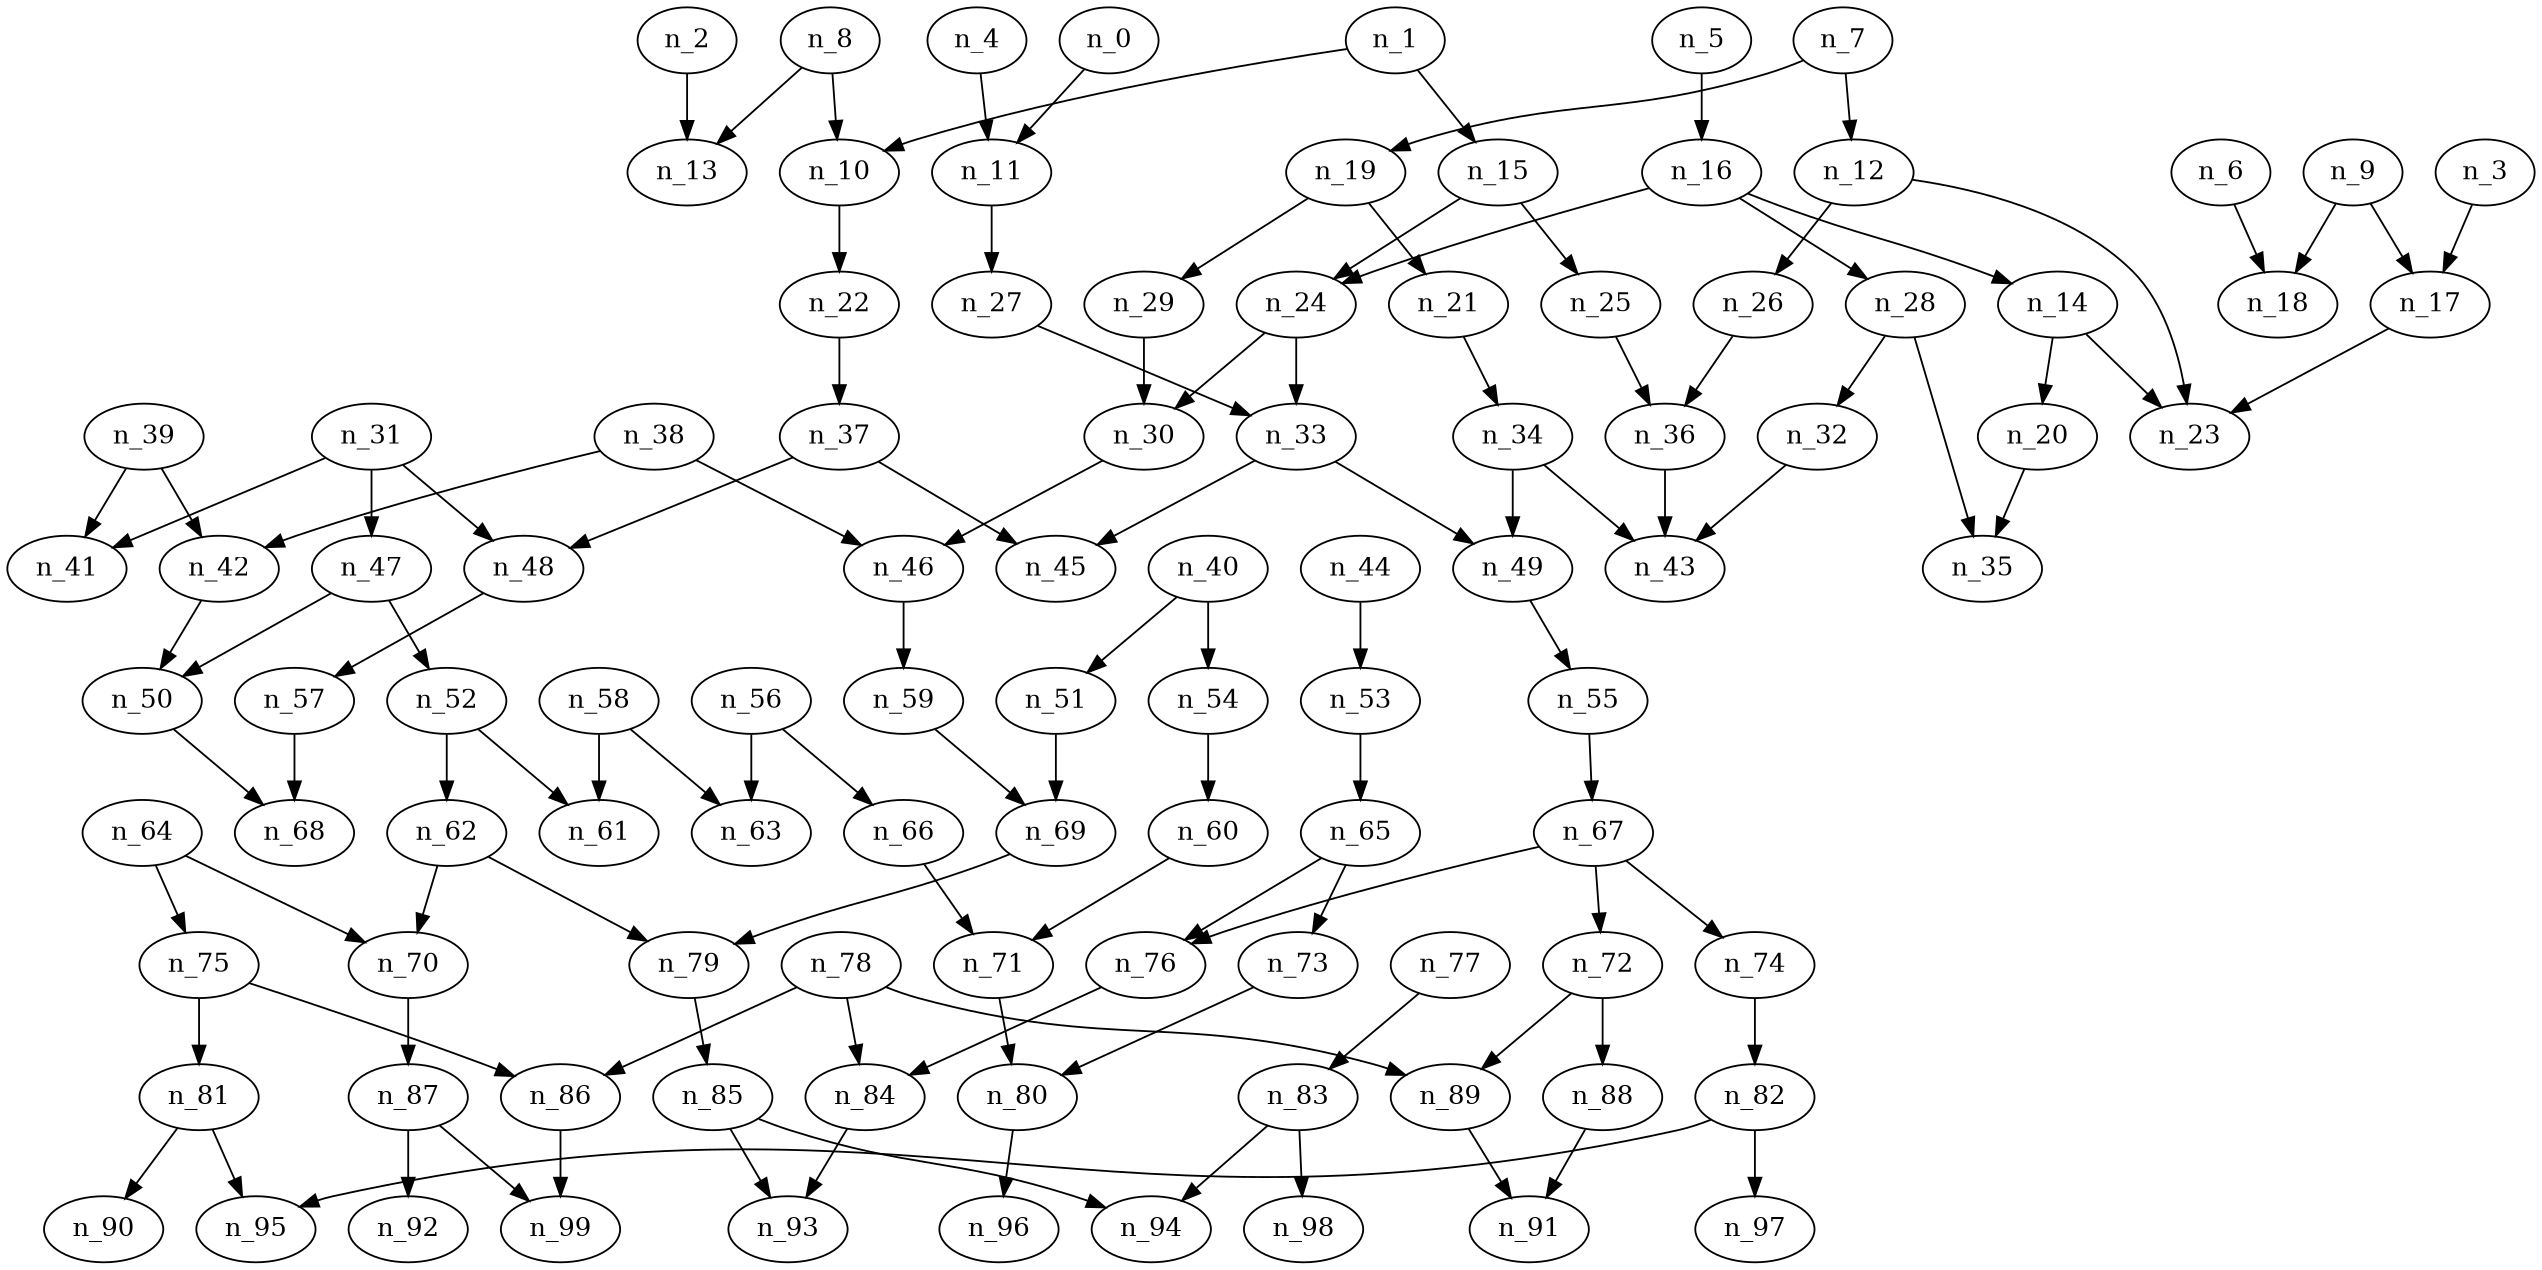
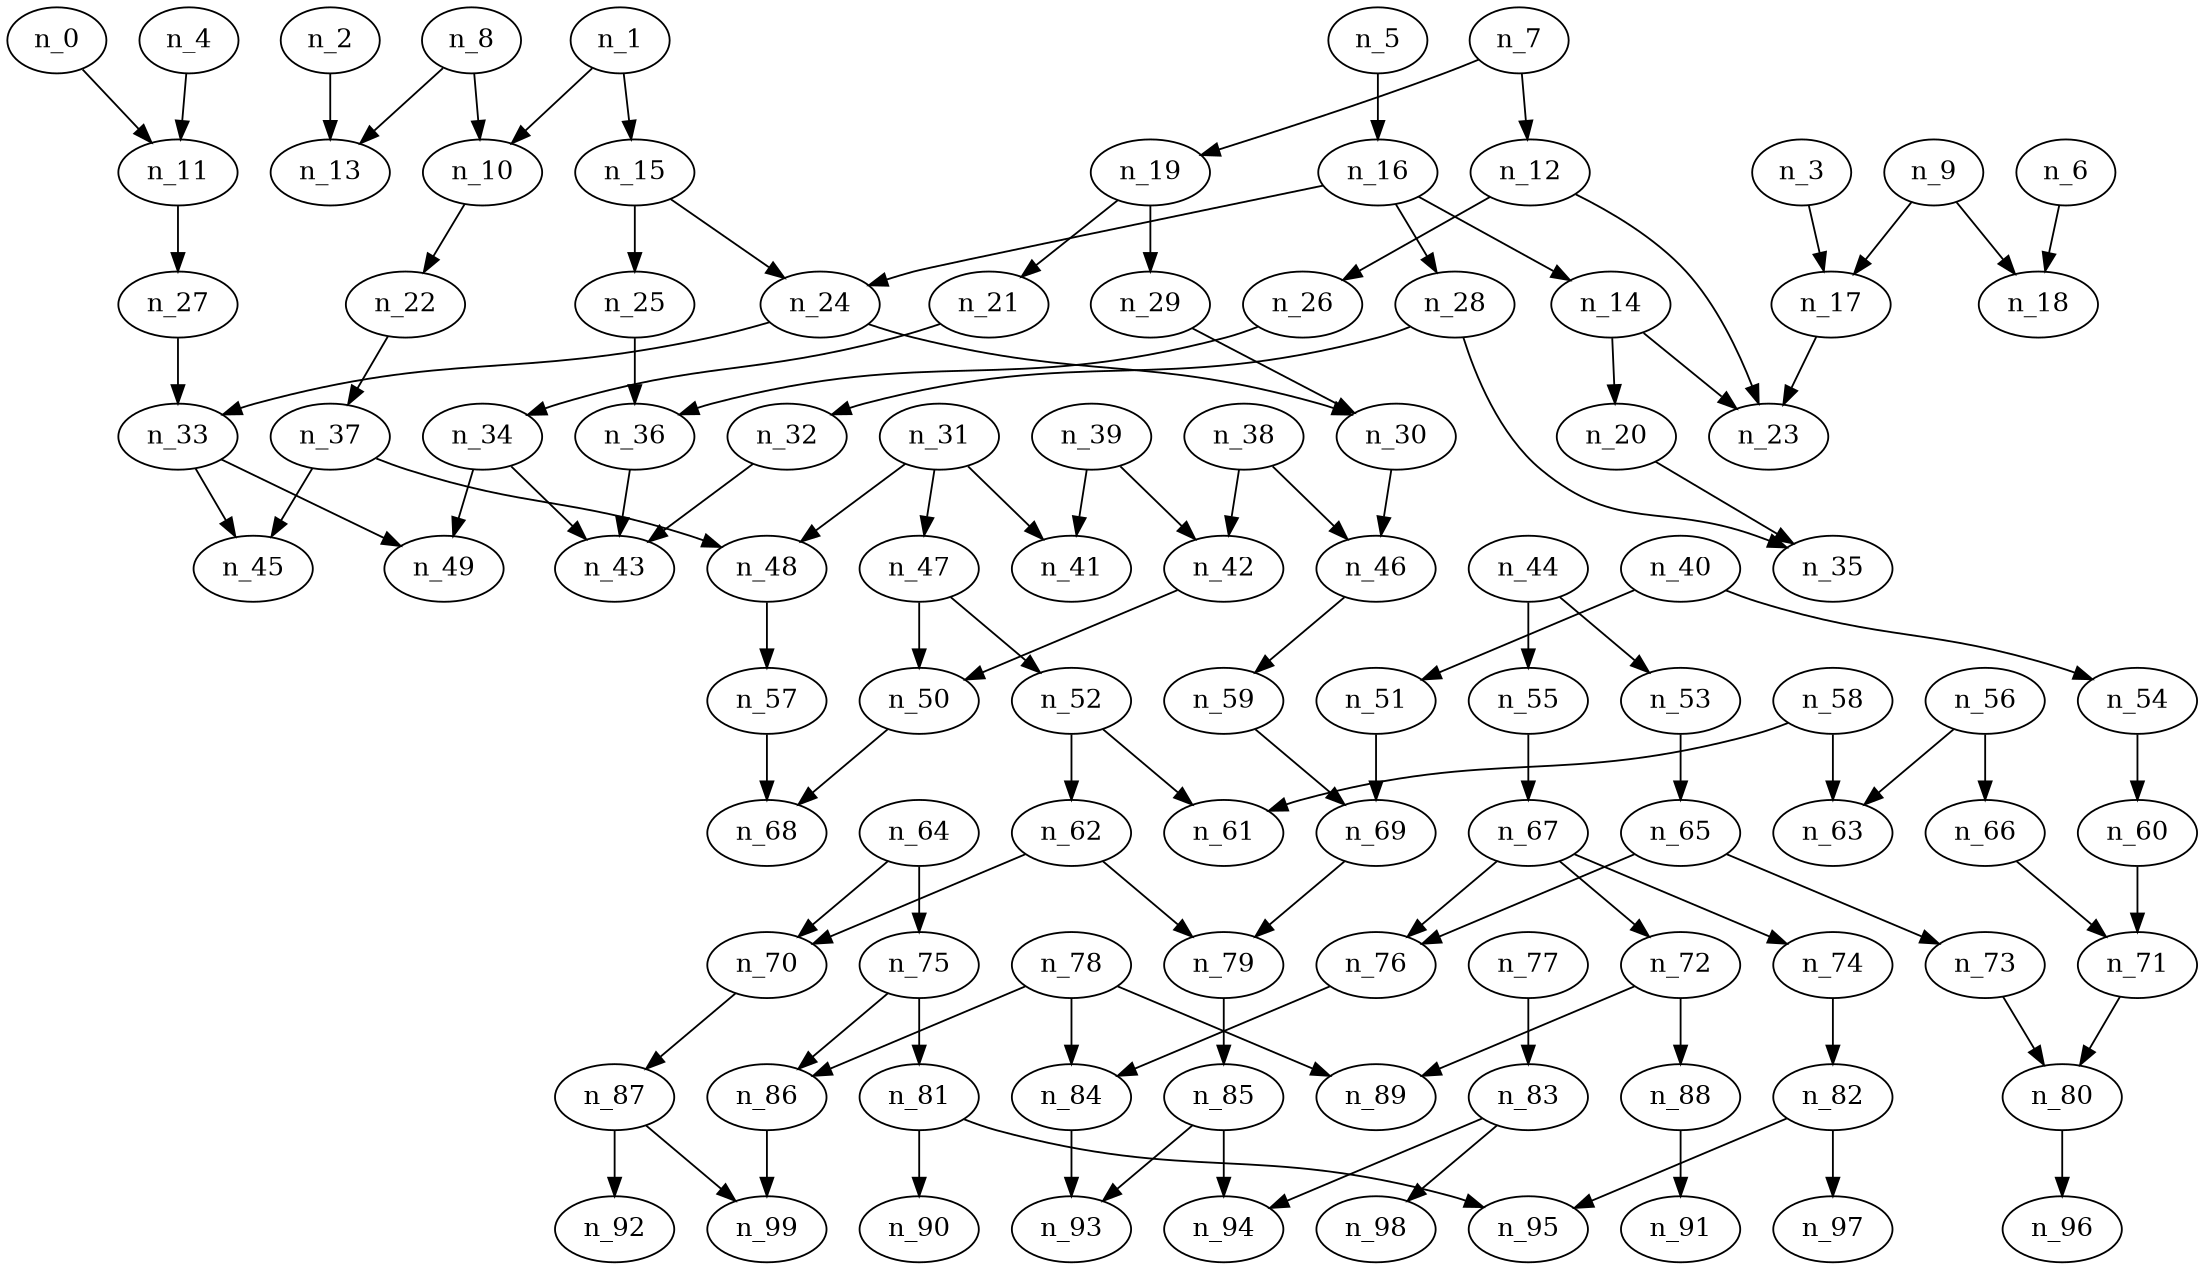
(1545, 626) -> (1528, 622)
(1482, 1151) -> none
